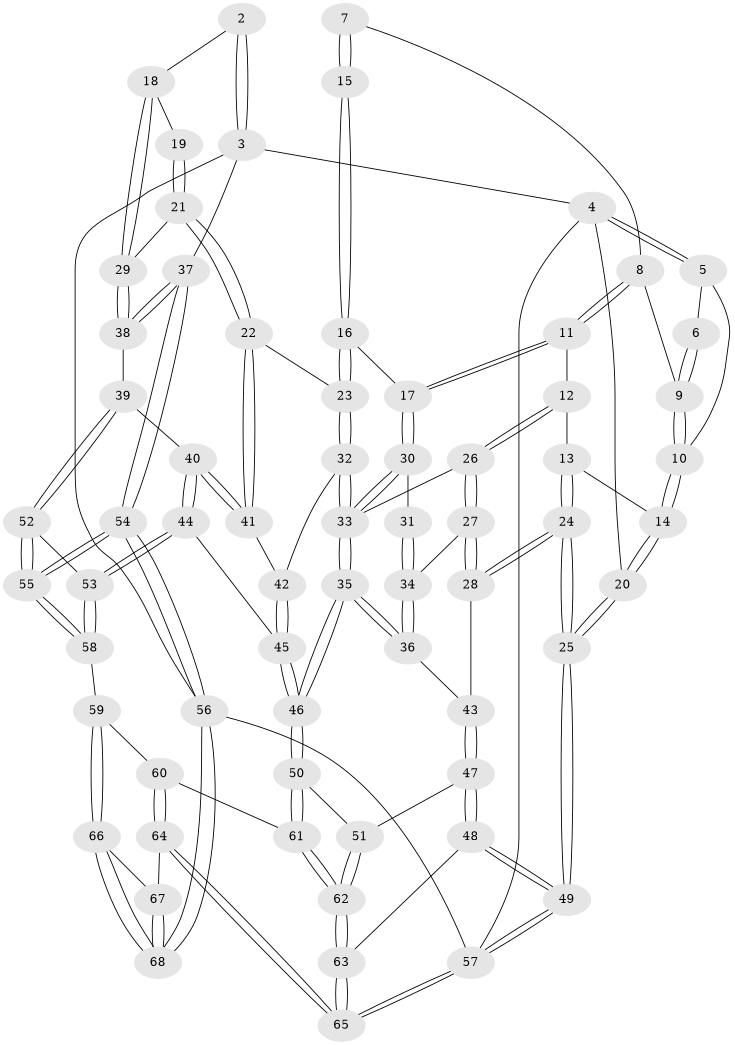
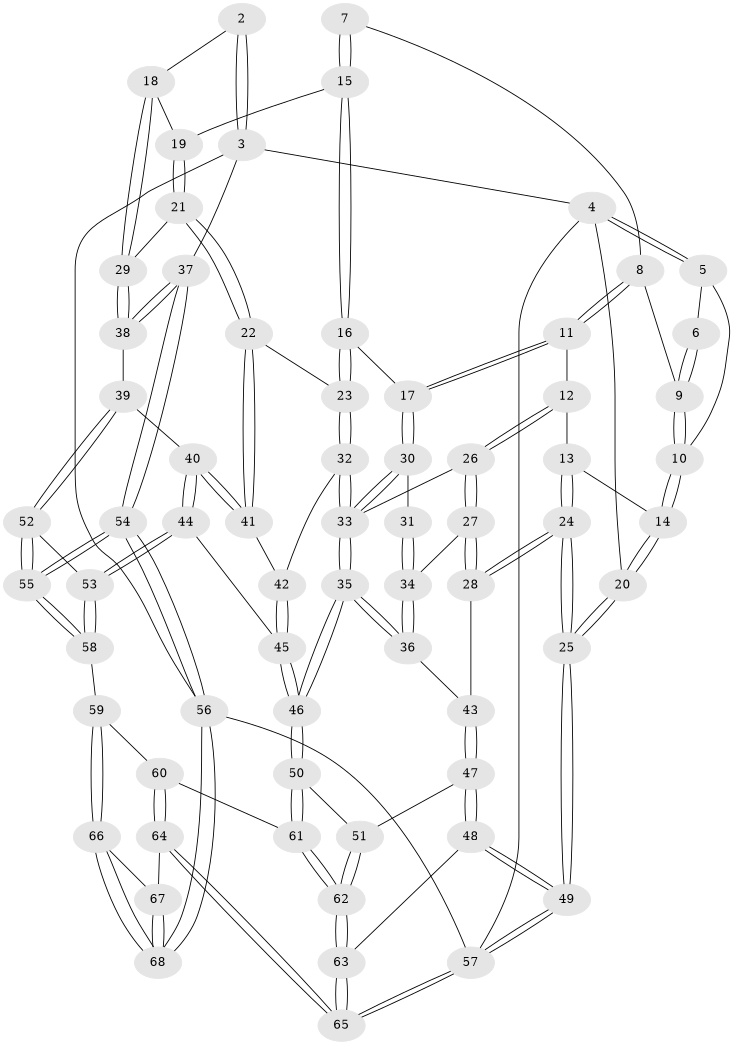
none -> (260, 111)
